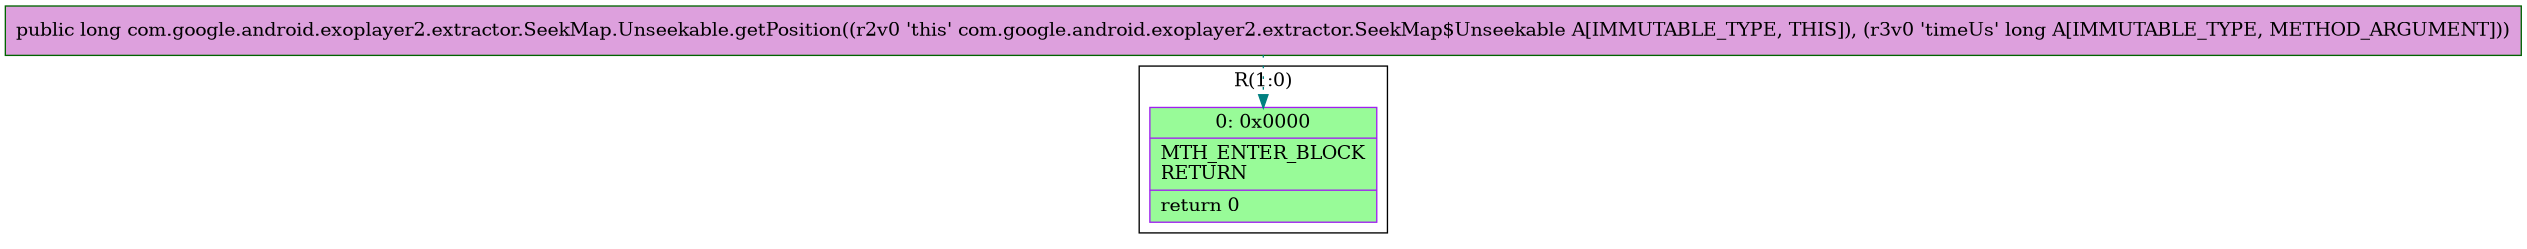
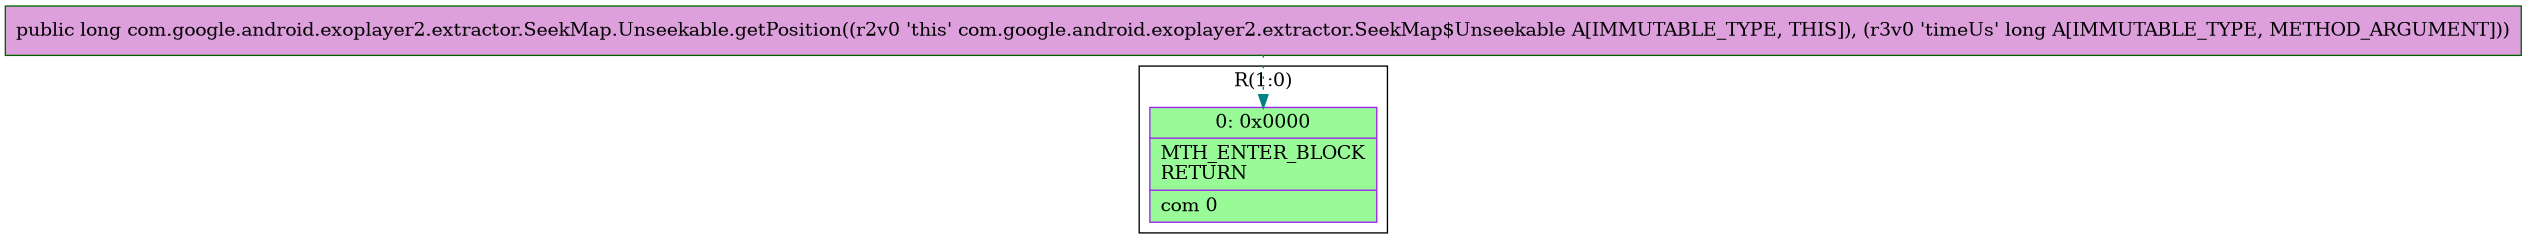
(1201, 206) -> (1189, 206)
